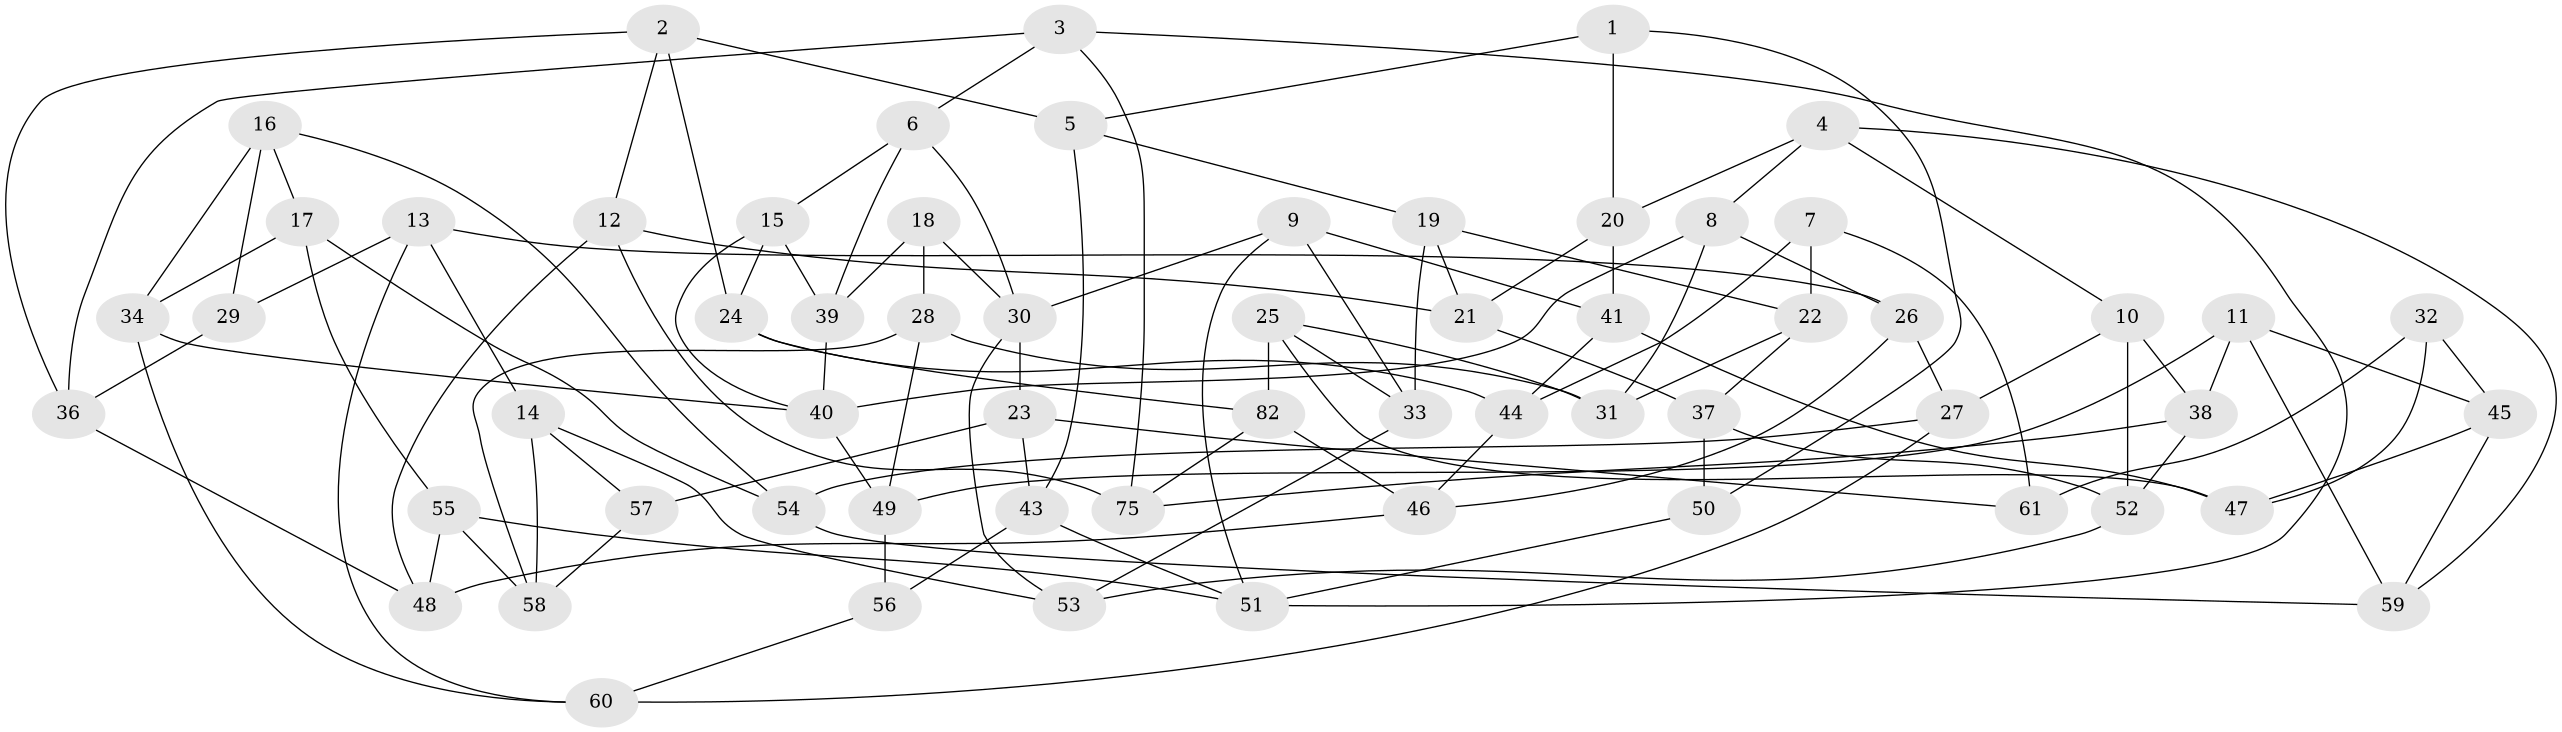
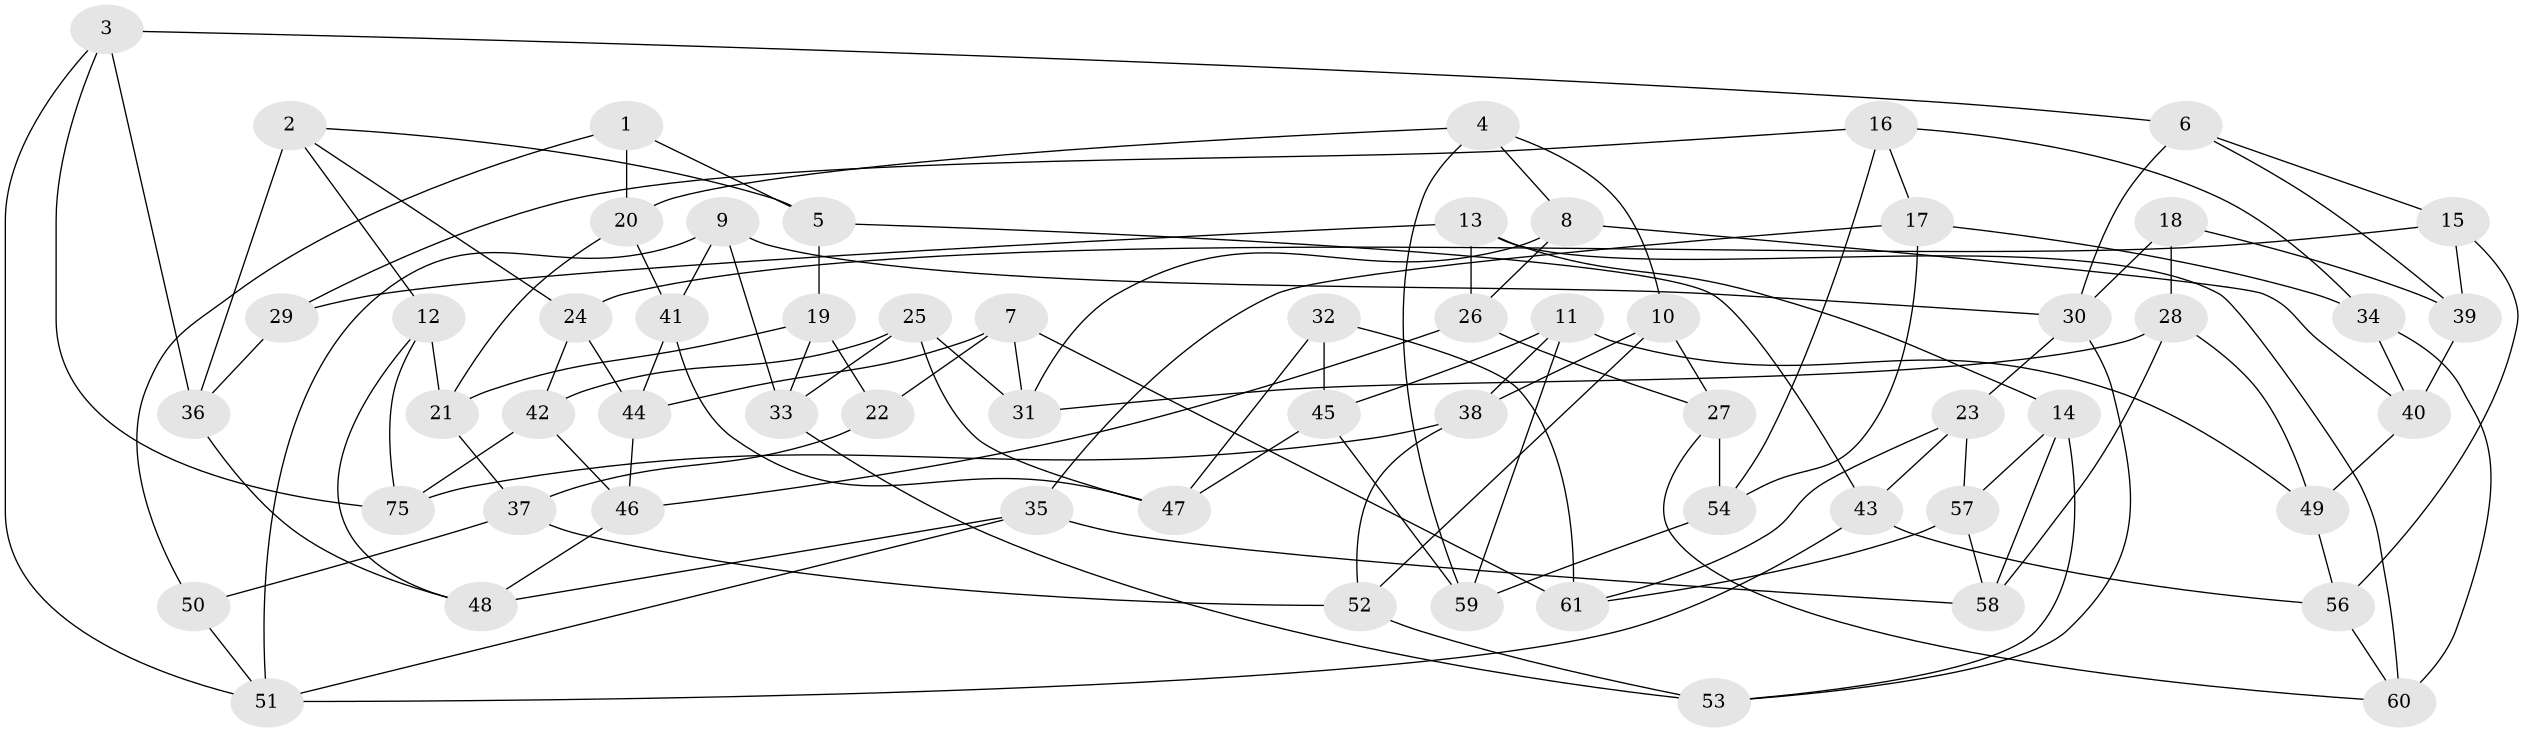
(681, 337) -> (2485, 415)
(1698, 371) -> (1018, 366)
(1269, 414) -> (538, 414)
(444, 510) -> (1037, 510)
none -> (1790, 568)
